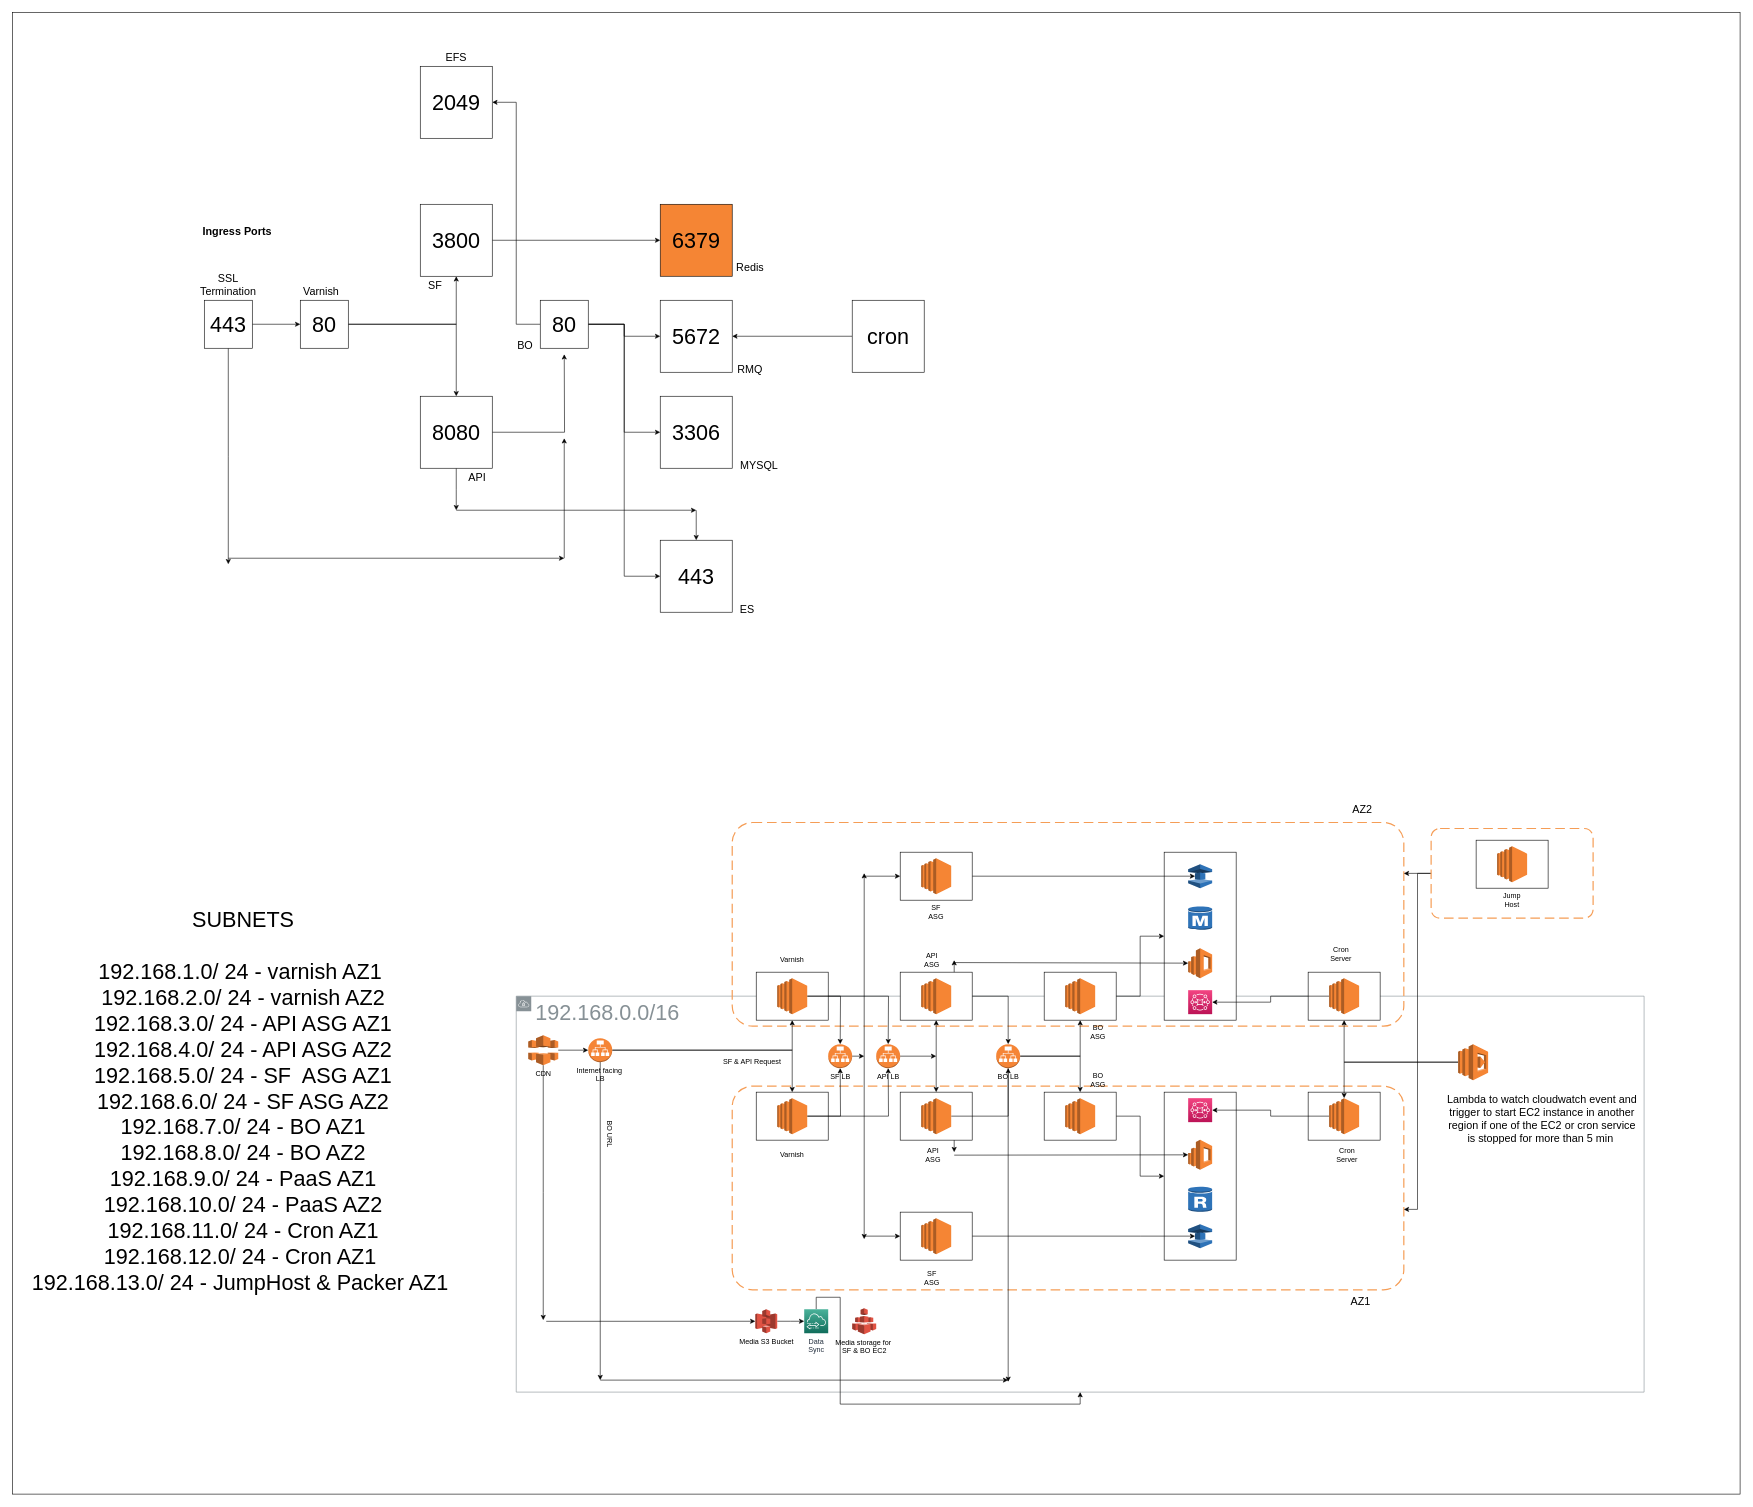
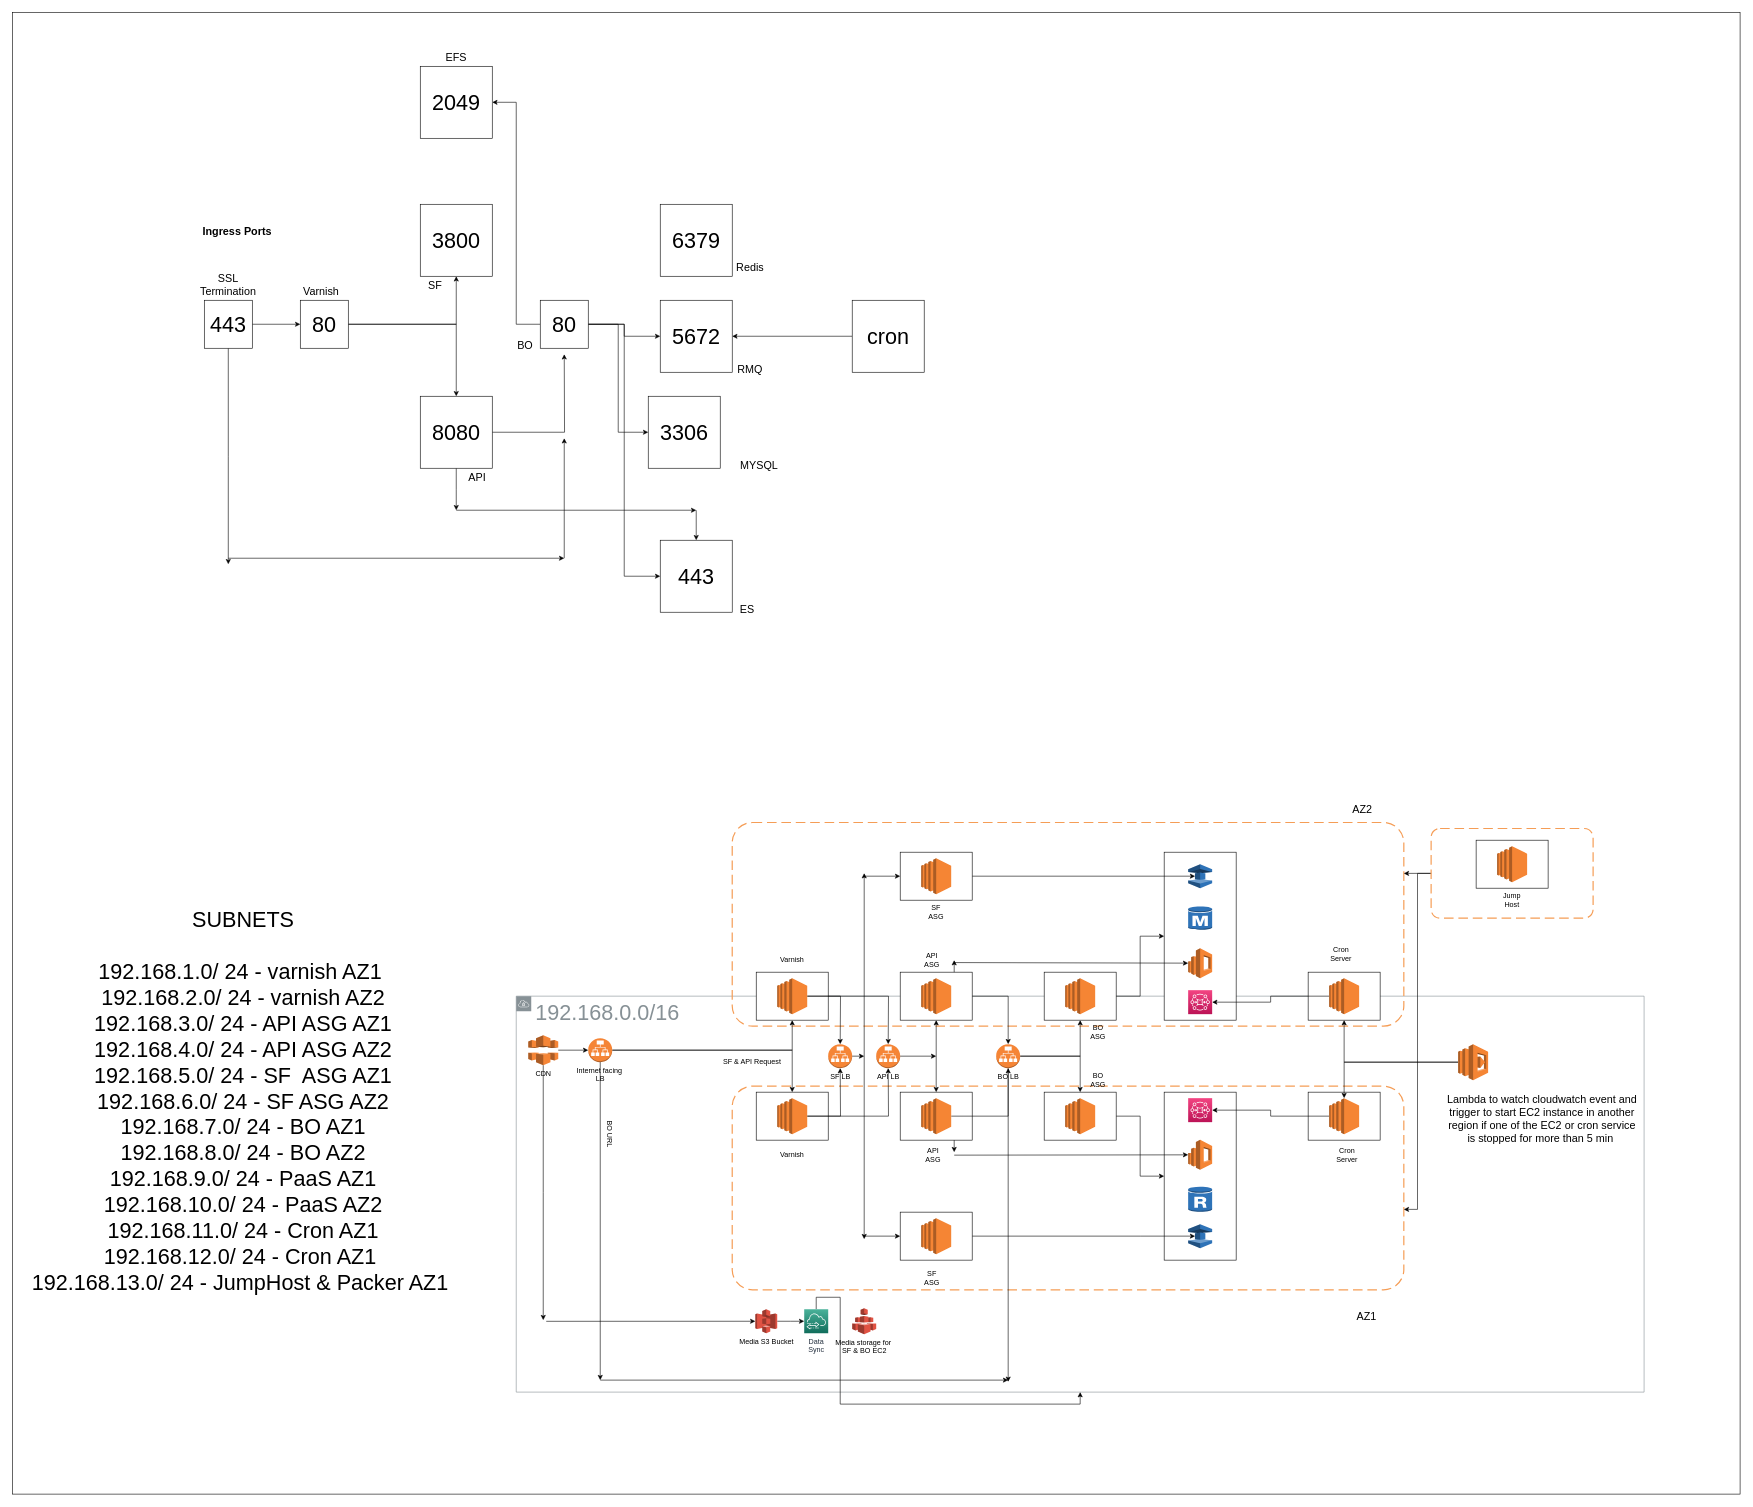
(654, 240) -> none
(696, 240) -> (696, 240)
(696, 432) -> (684, 432)
(1362, 1302) -> (1368, 1317)
